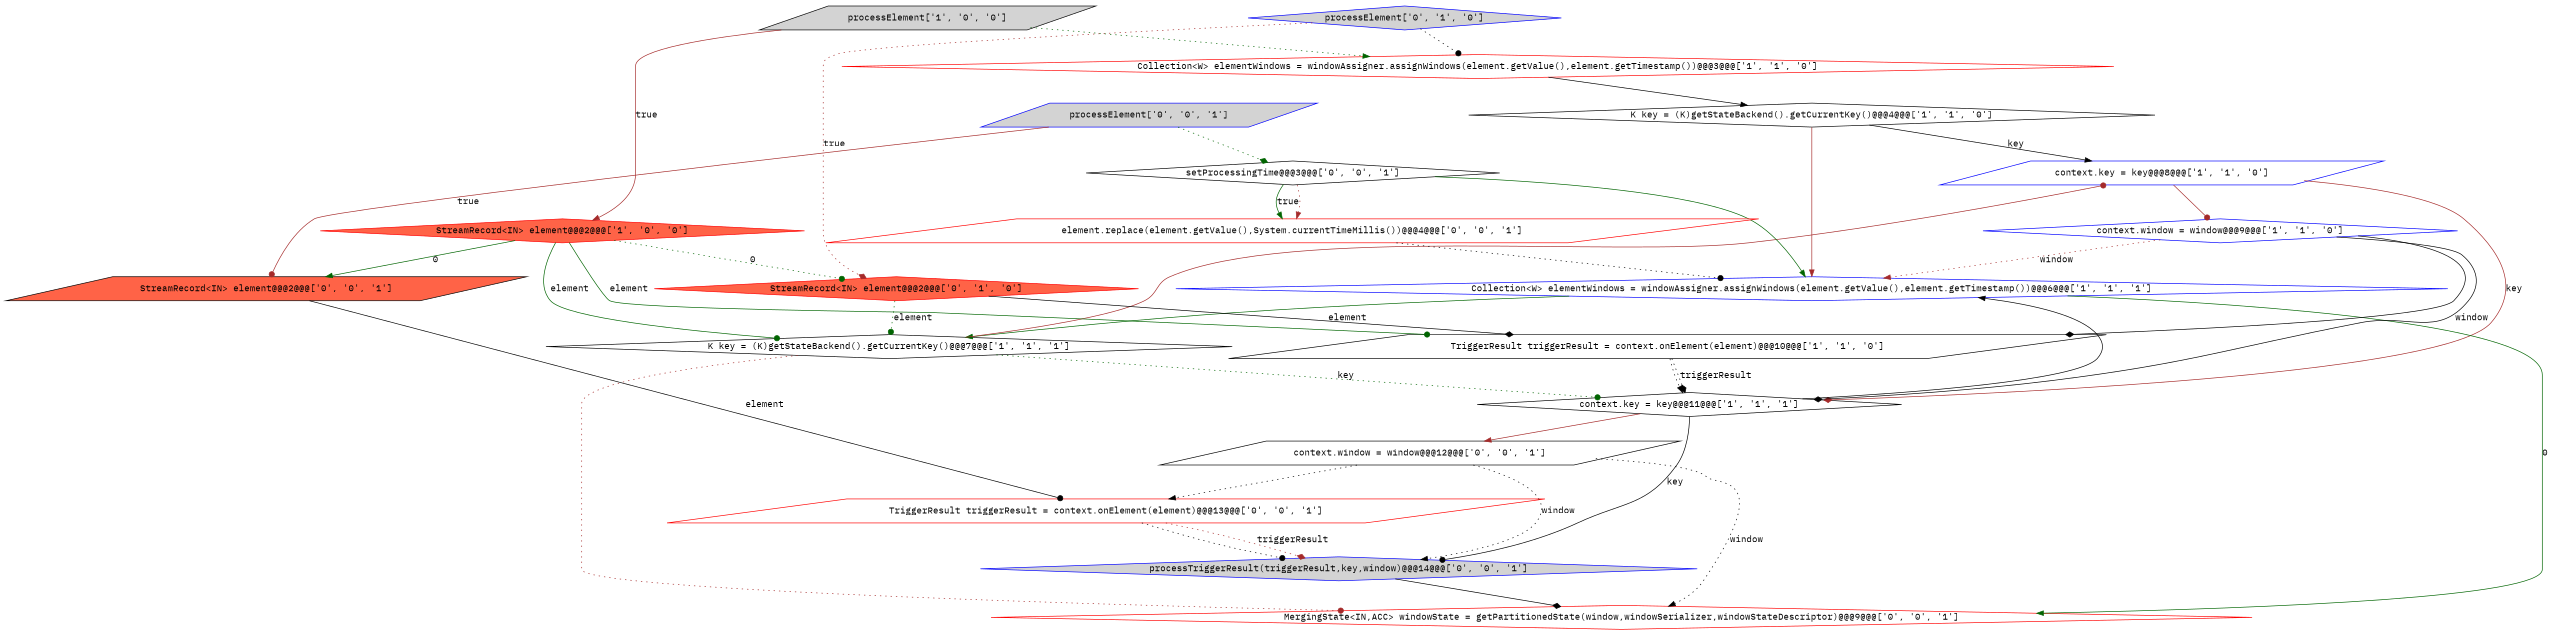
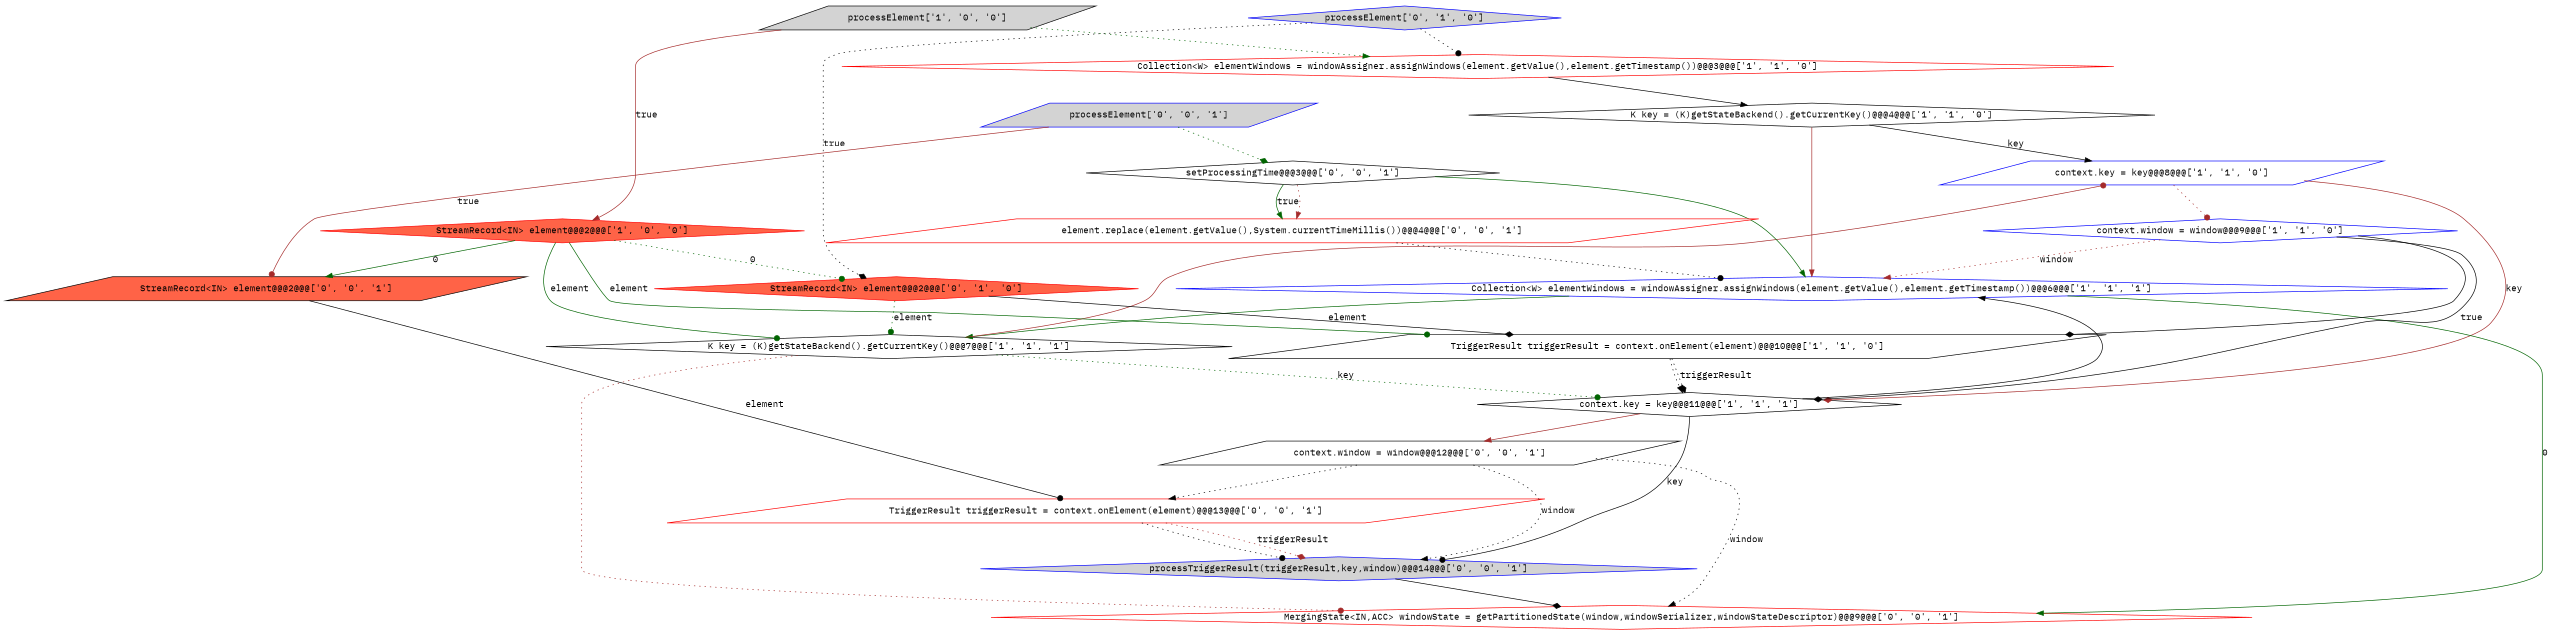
(952, 43) -> (952, 43)
(2189, 200) -> (2189, 200)
(2472, 318) -> (2472, 318)
